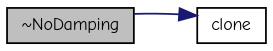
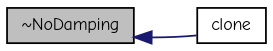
(157, 14) -> (174, 37)
